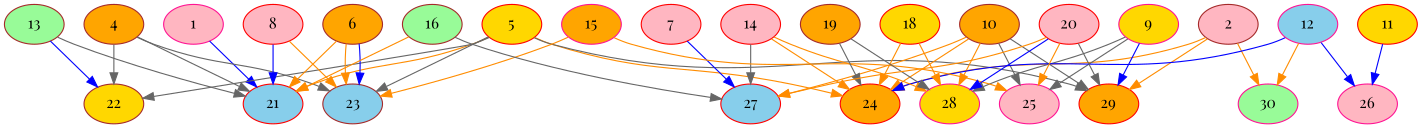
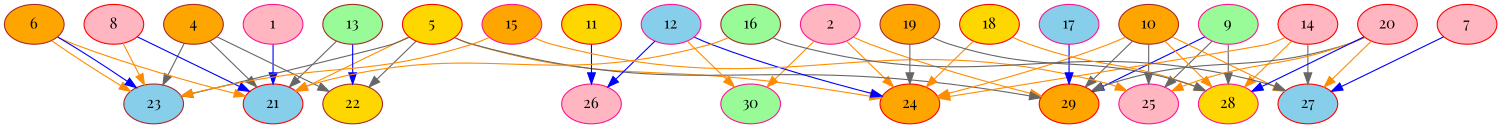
none -> (1069, 24)
(1149, 24) -> (1228, 24)
(1228, 24) -> (830, 24)
